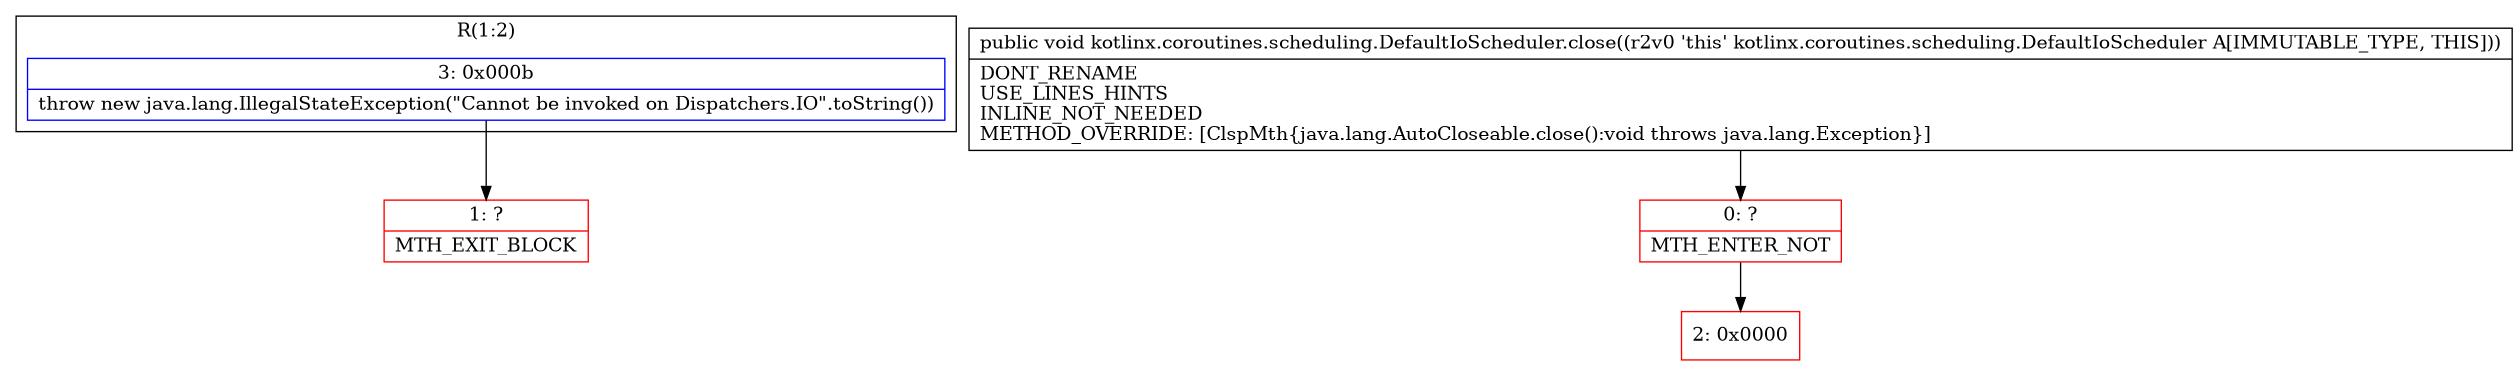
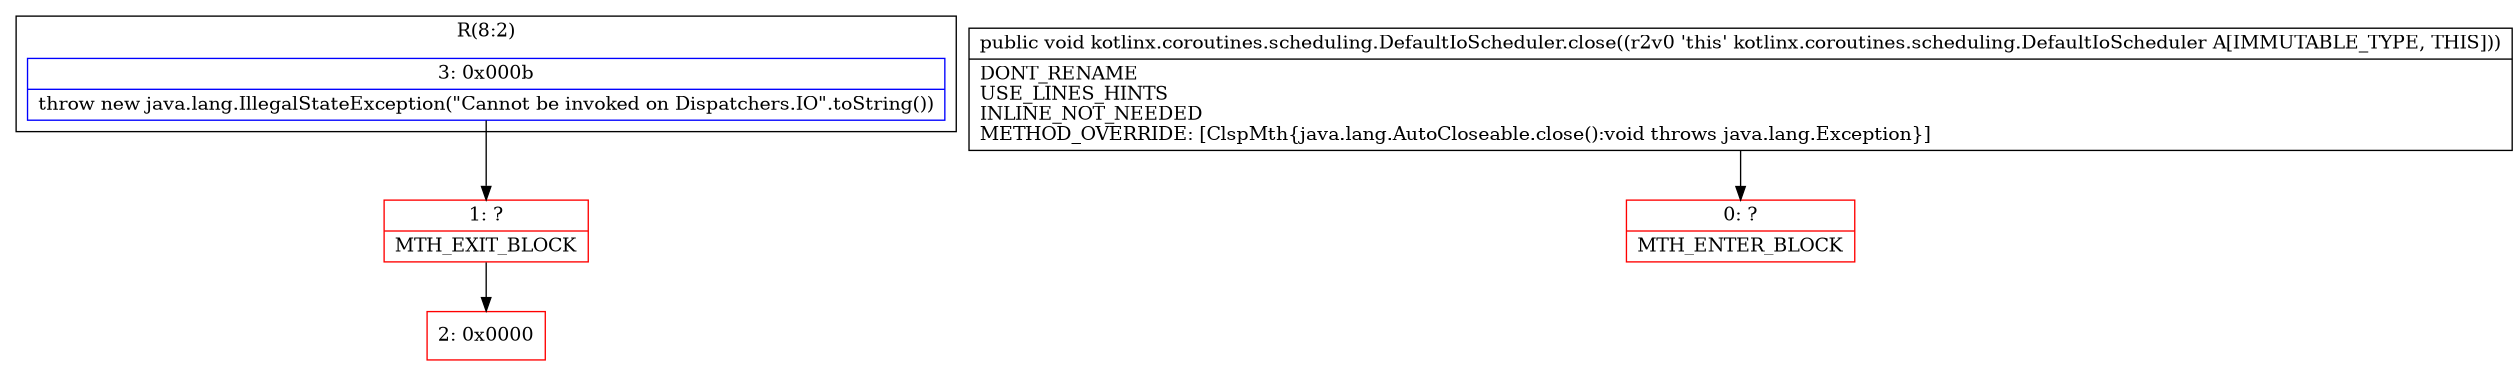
(486, 32) -> (486, 32)
(1741, 246) -> (1741, 246)
(1741, 280) -> (486, 280)
